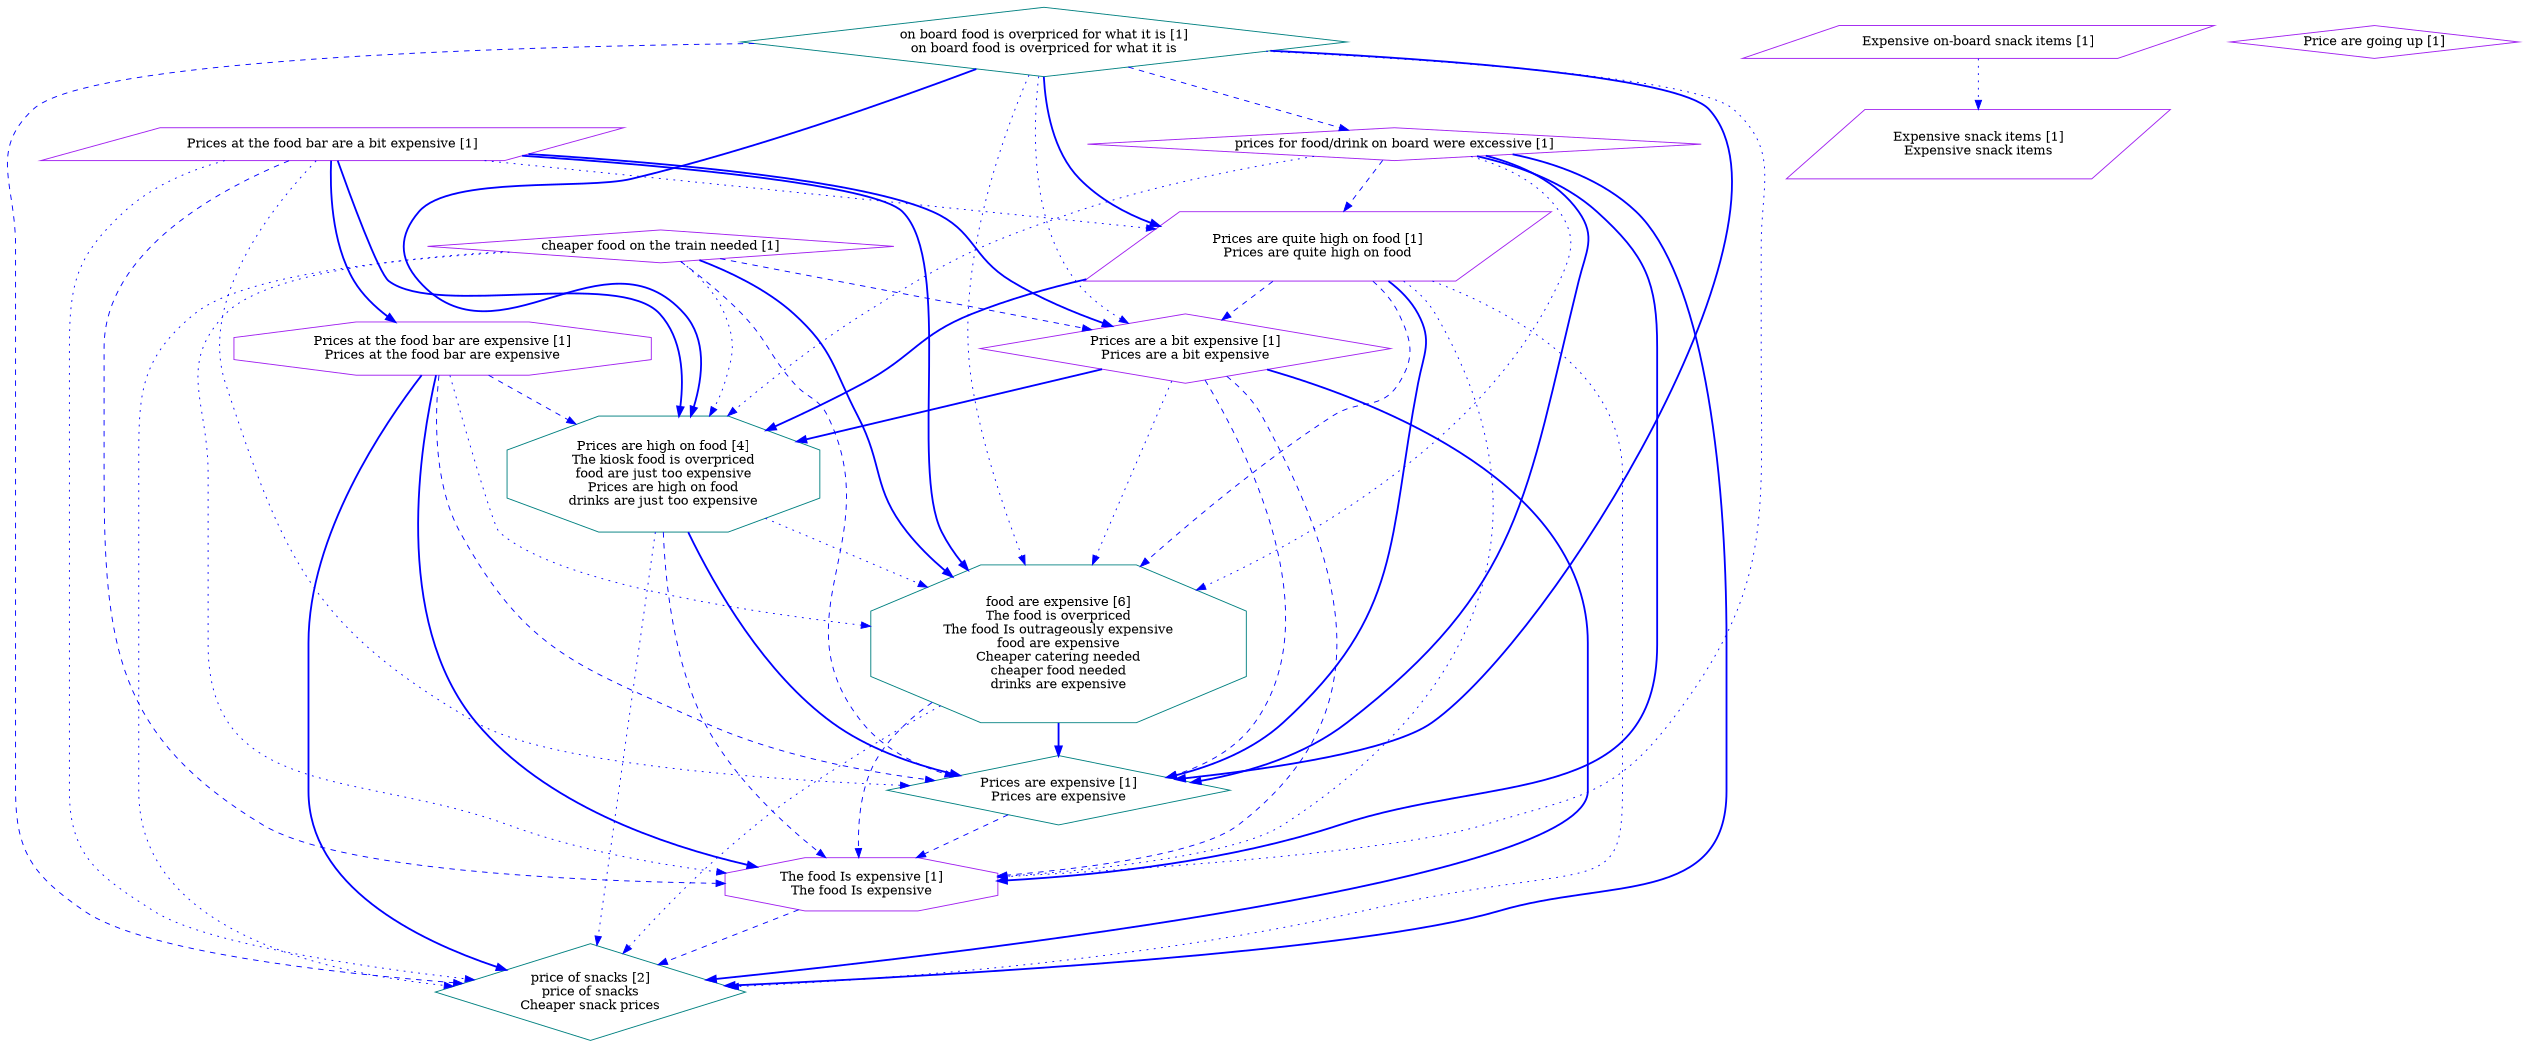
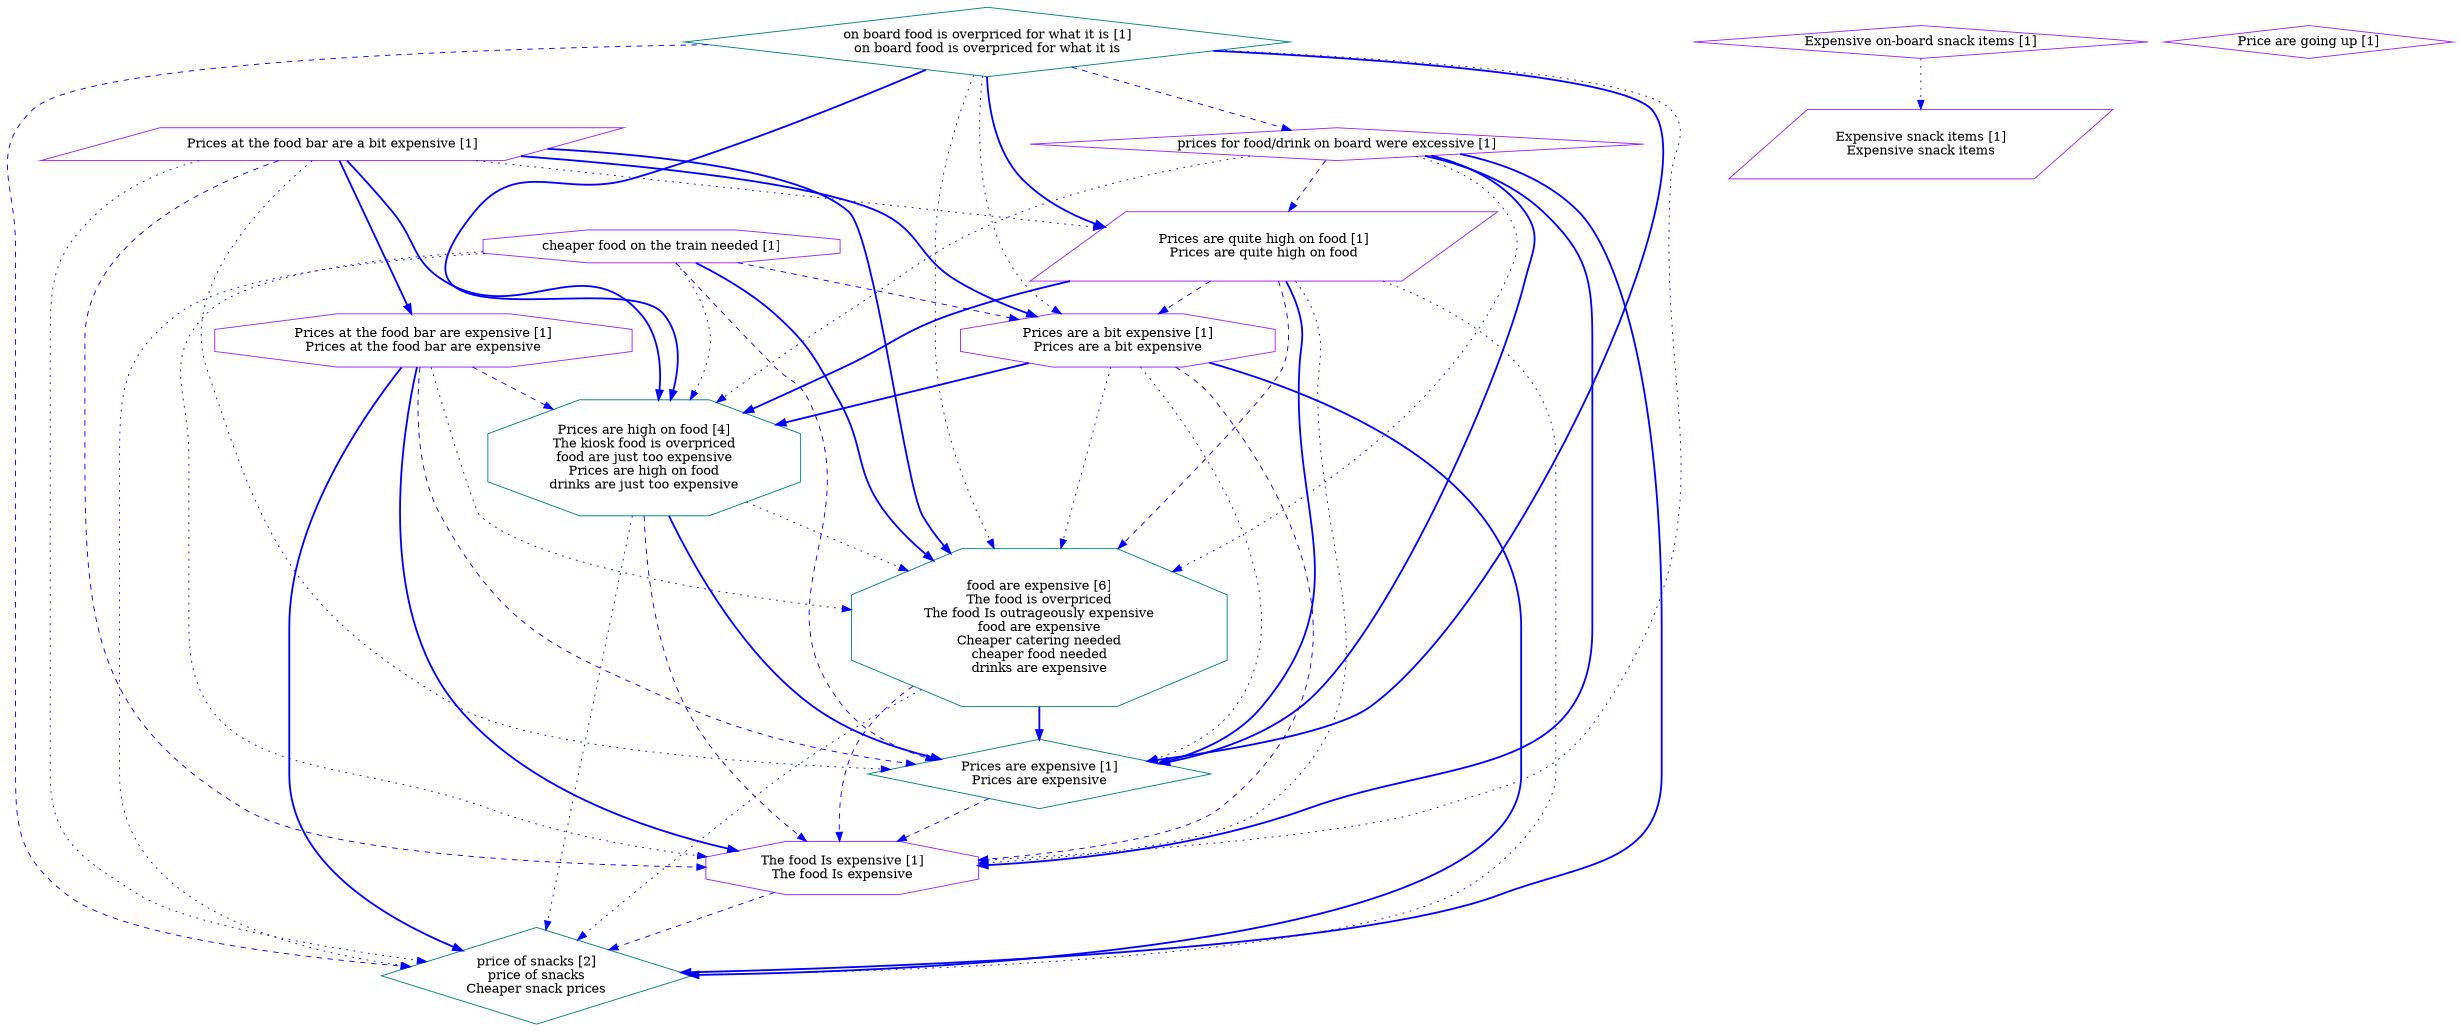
(1978, 42) -> (1921, 42)
(661, 246) -> (662, 246)
(1185, 349) -> (1118, 340)
(1284, 594) -> (1255, 572)
